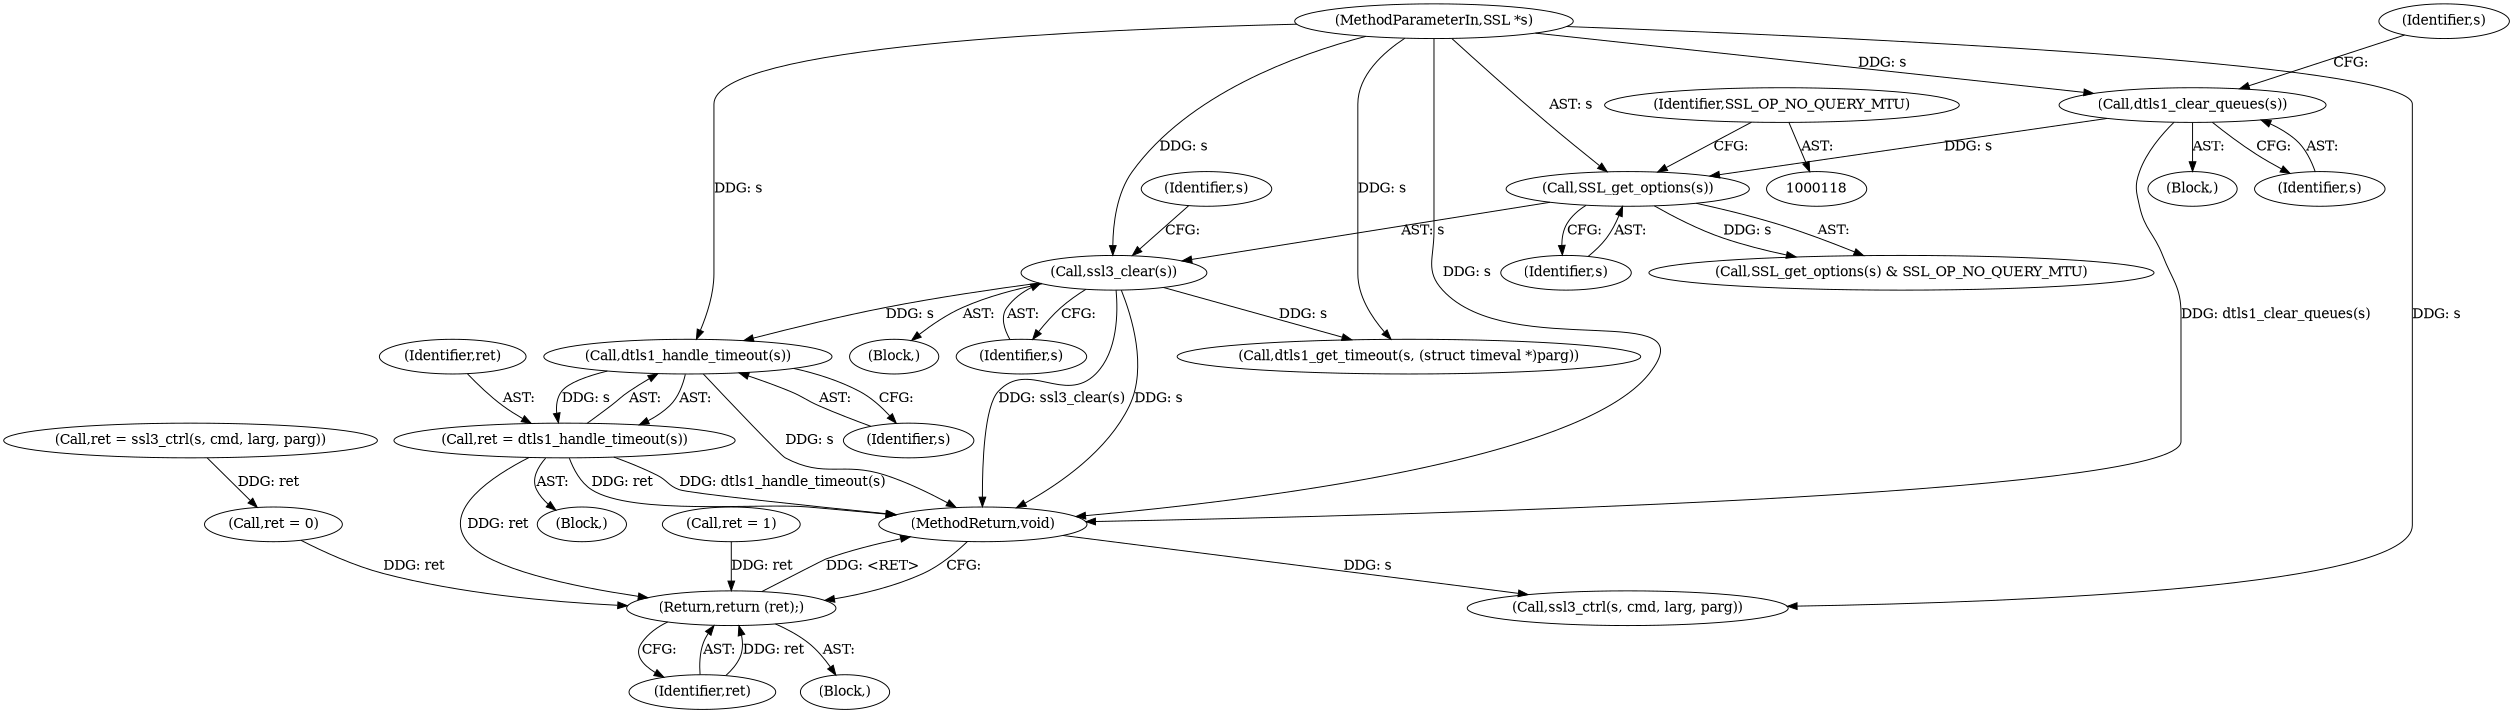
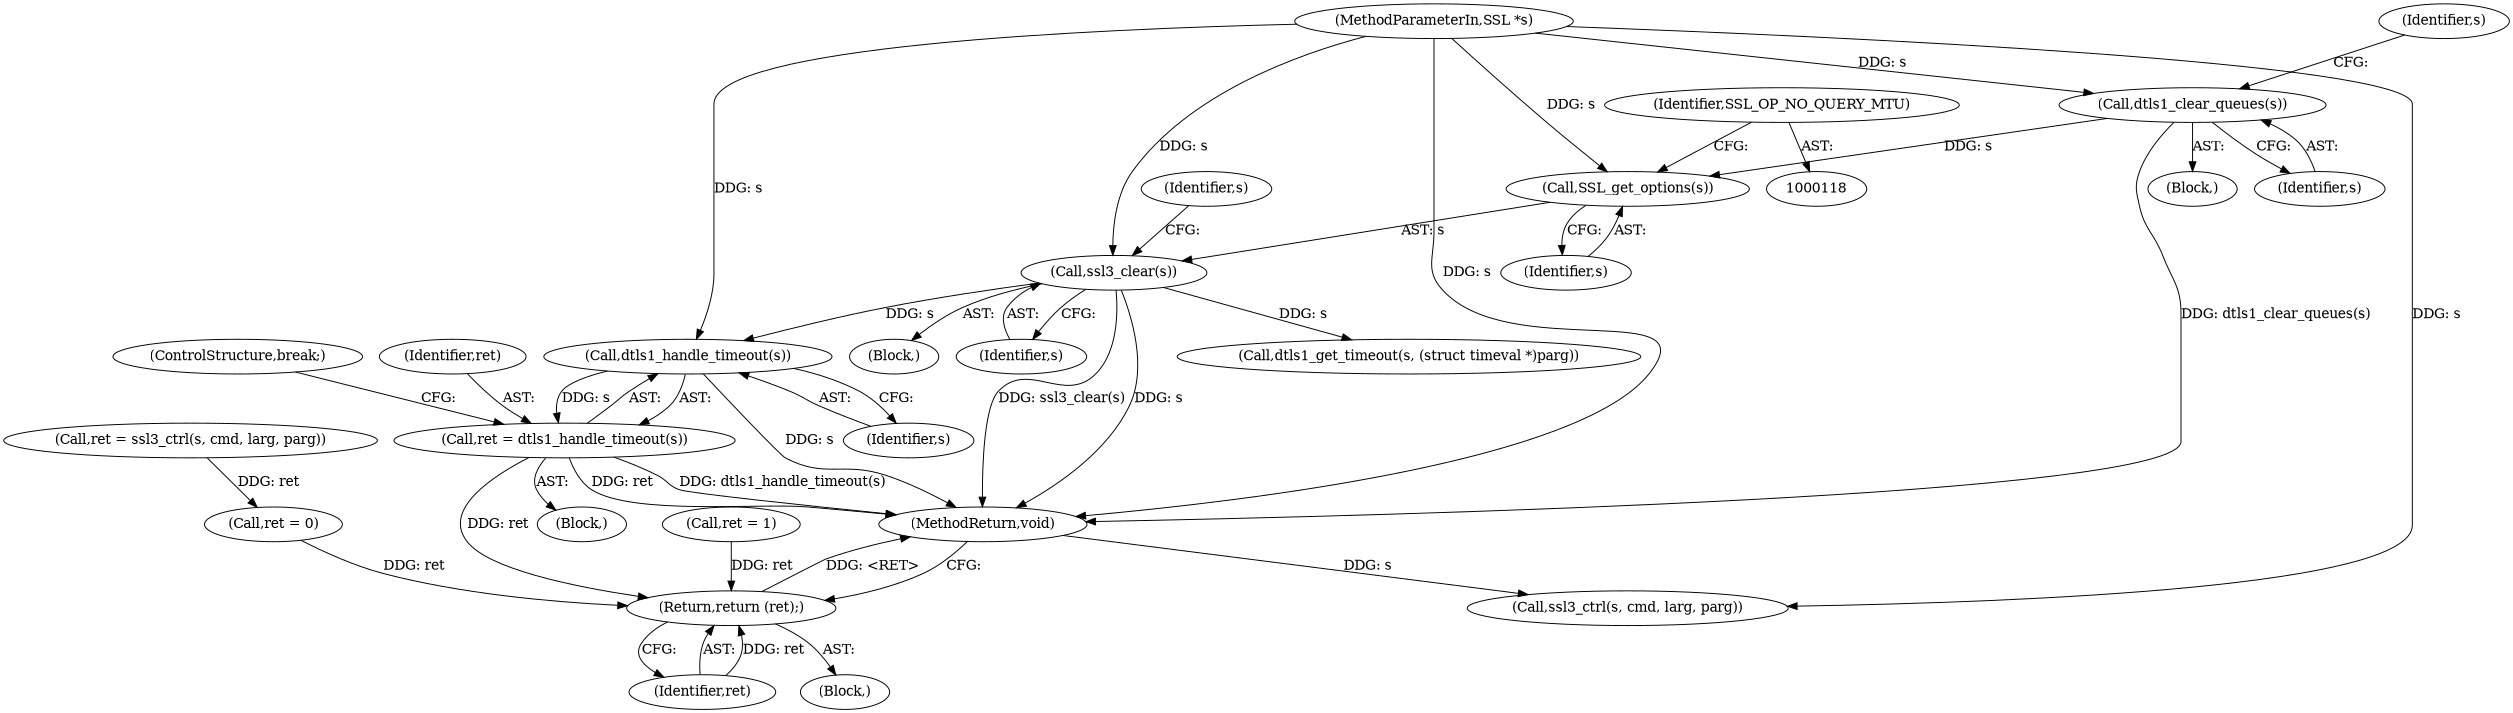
(1571, 105) -> (1571, 105)
(1358, 179) -> none
(1901, 273) -> none
none -> (238, 357)
